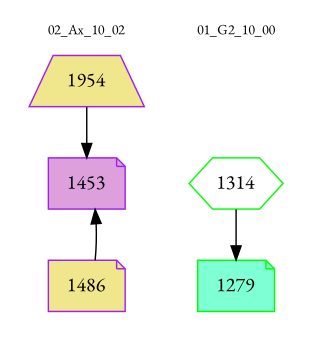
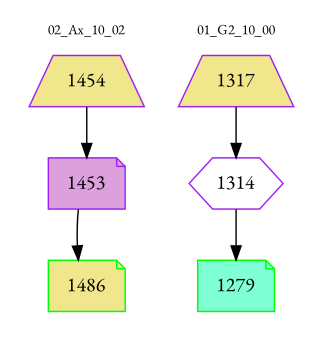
(87, 81) -> (87, 81)
none -> (236, 81)
(236, 183) -> (236, 183)
(96, 242) -> (77, 228)
(87, 286) -> (87, 286)
